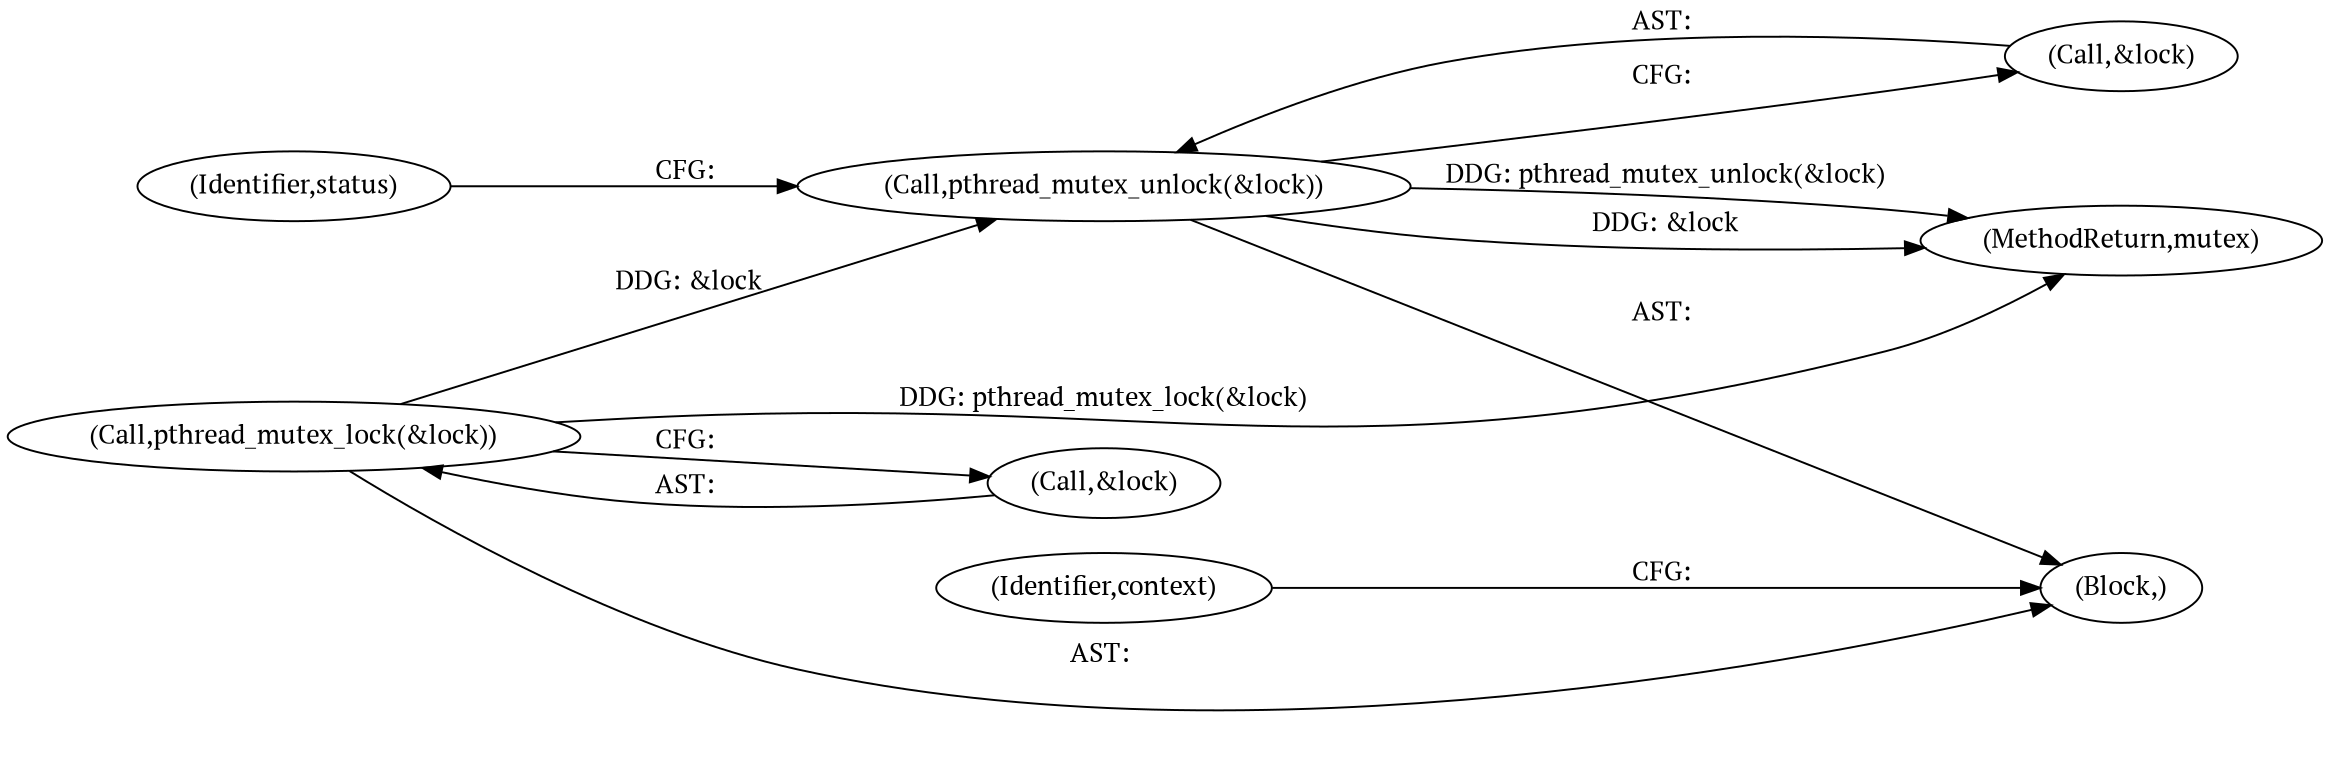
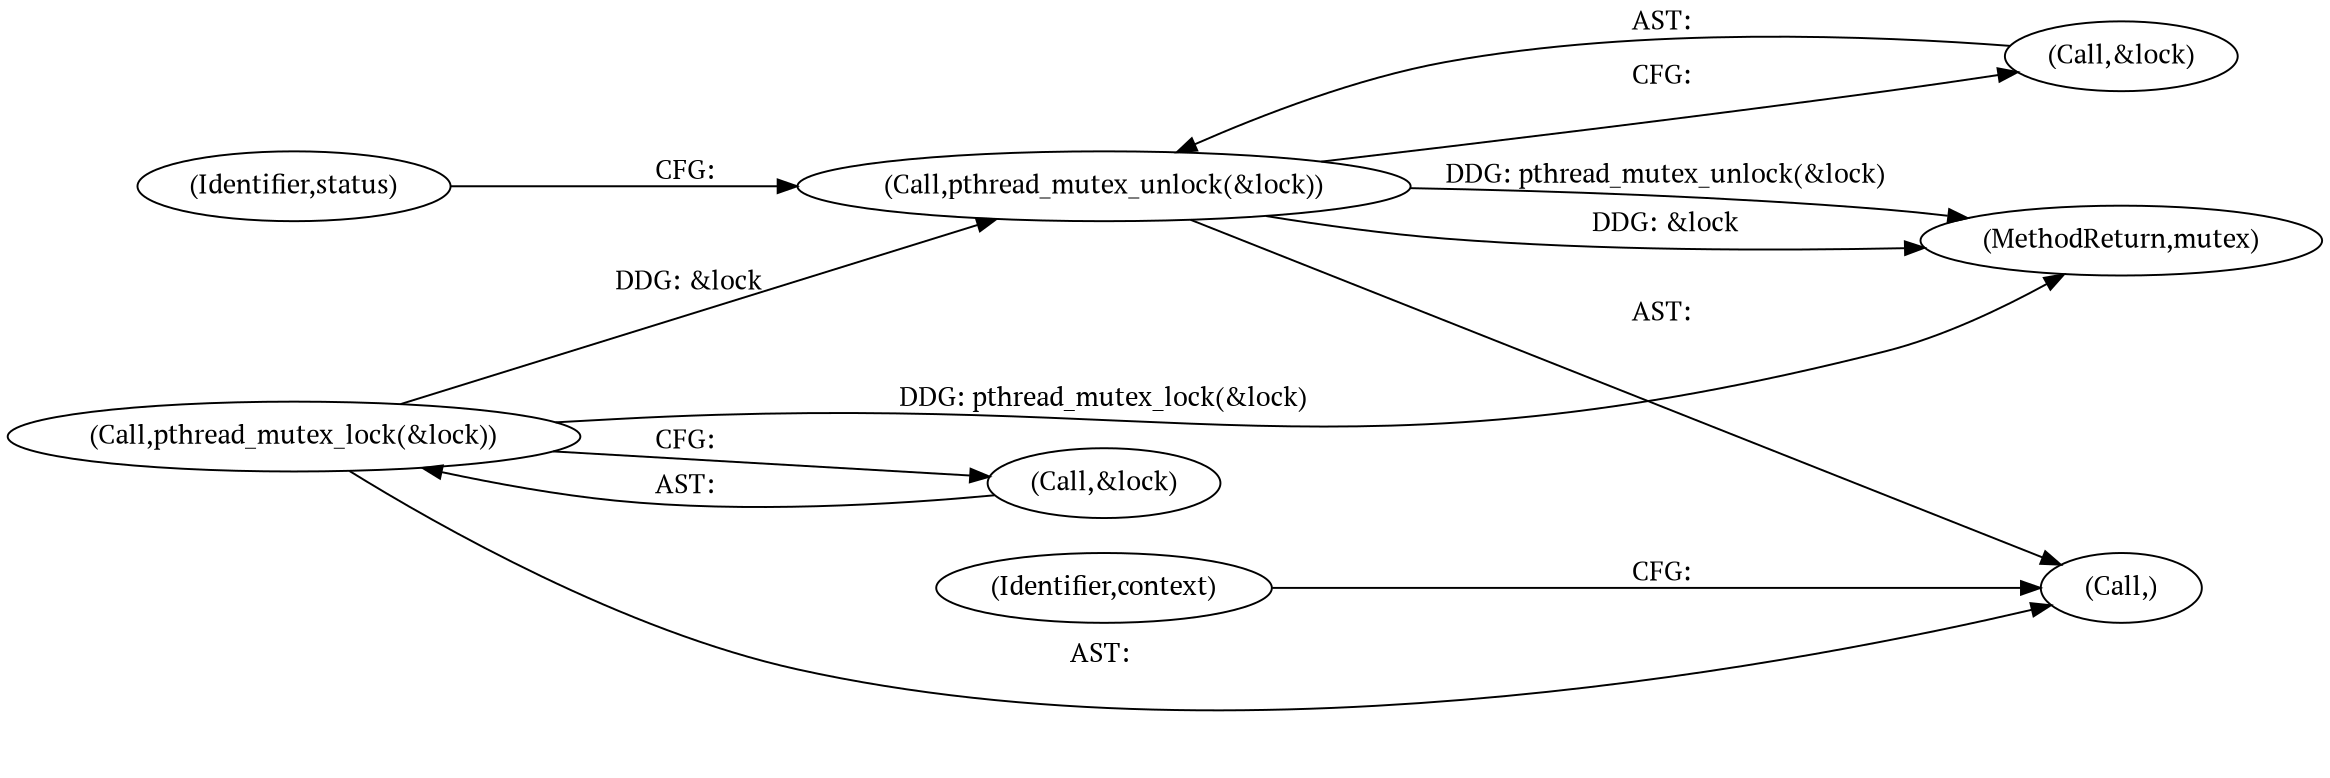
(2121, 588) -> (2121, 588)
